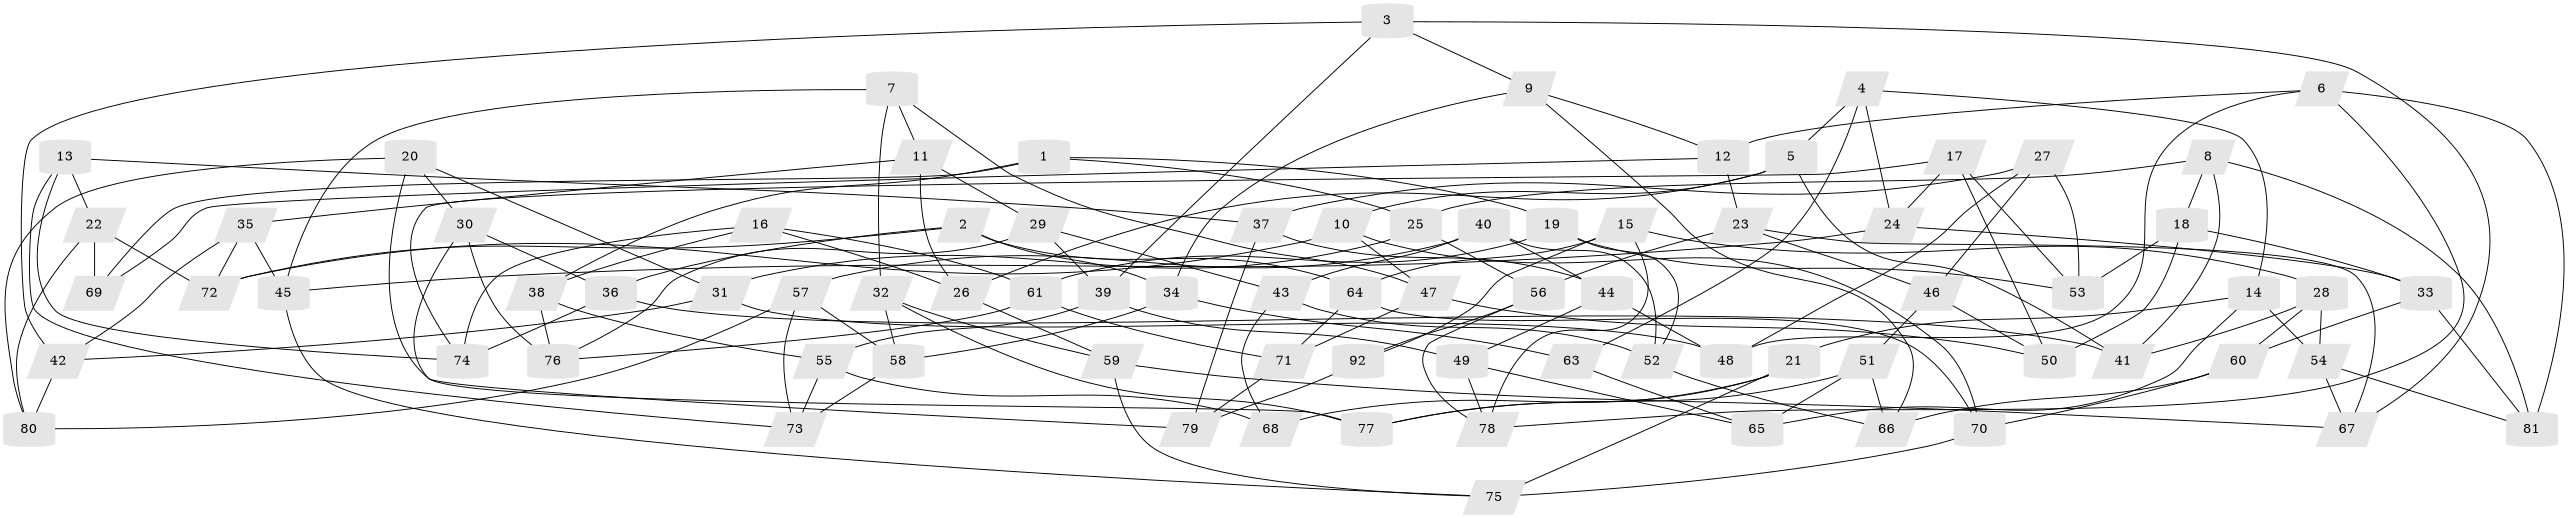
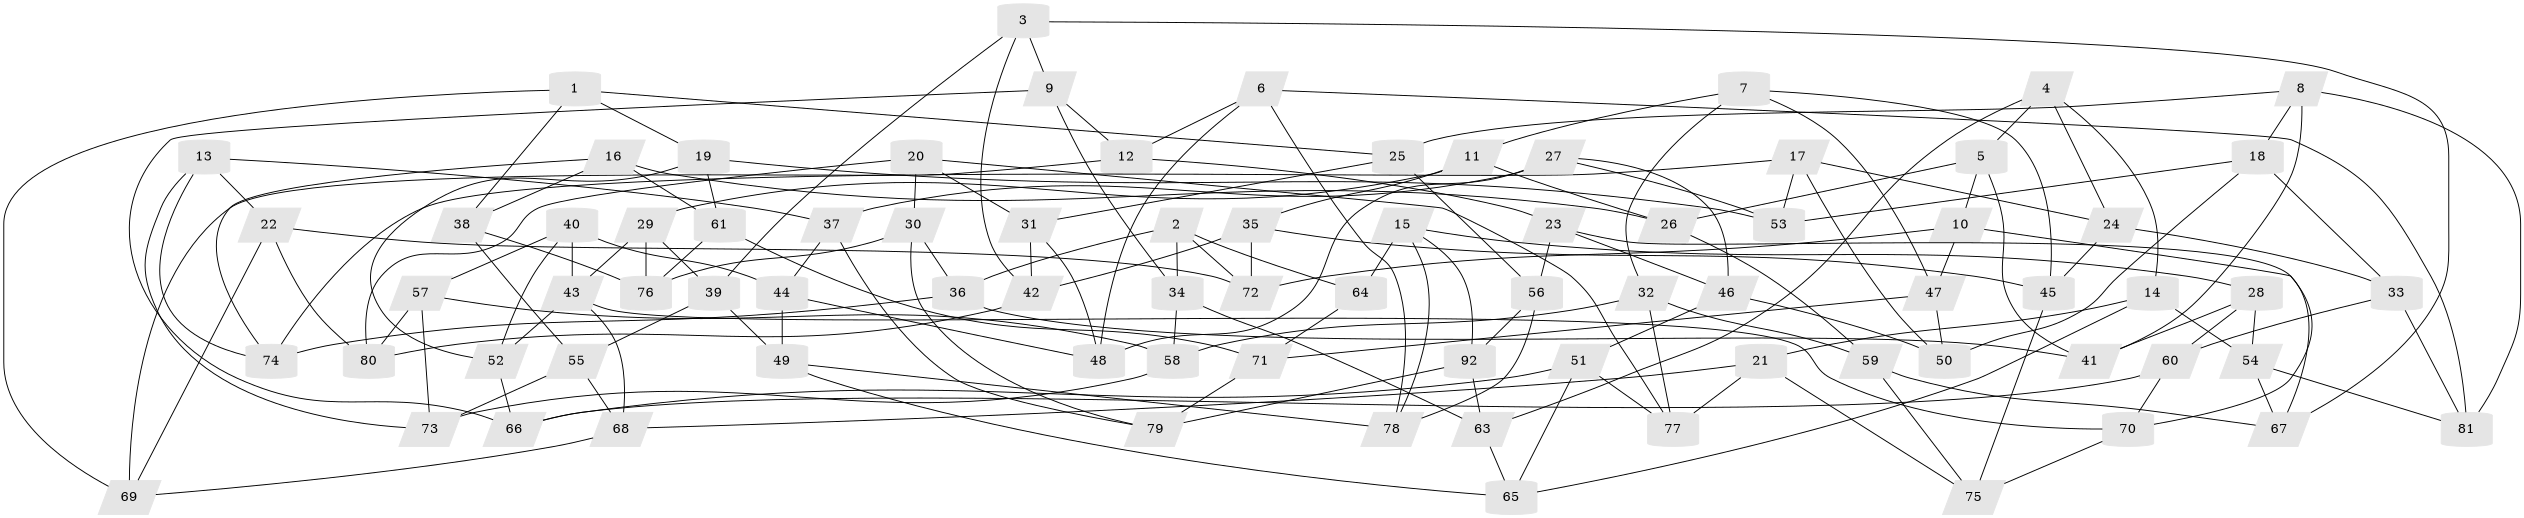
(1692, 319) -> (1359, 318)
none -> (1476, 395)
none -> (375, 472)
